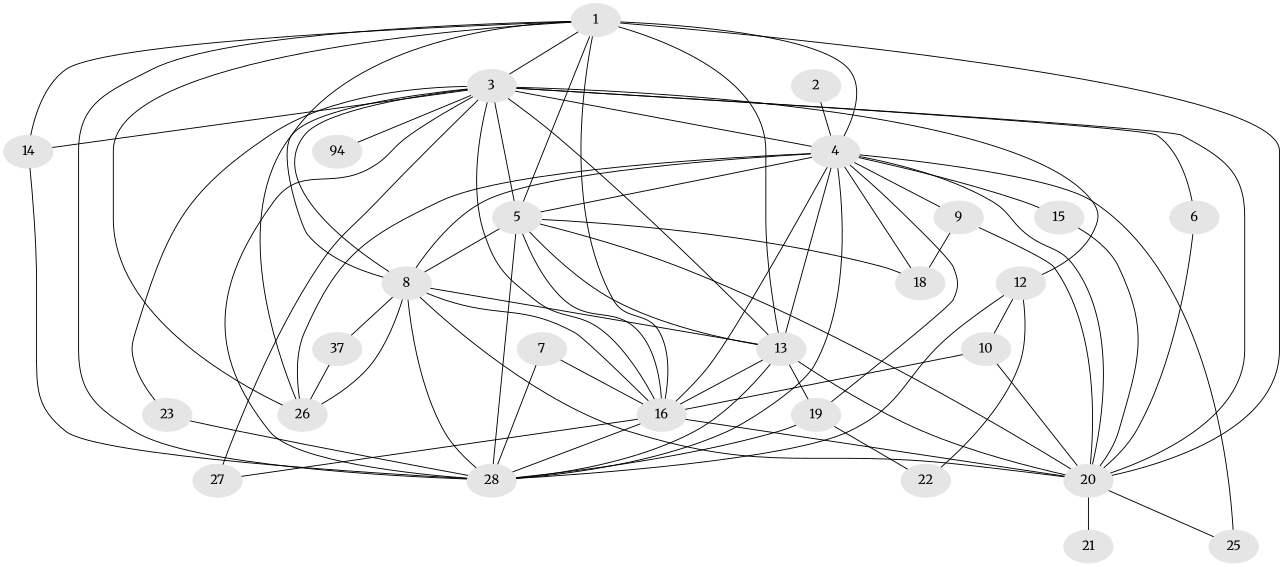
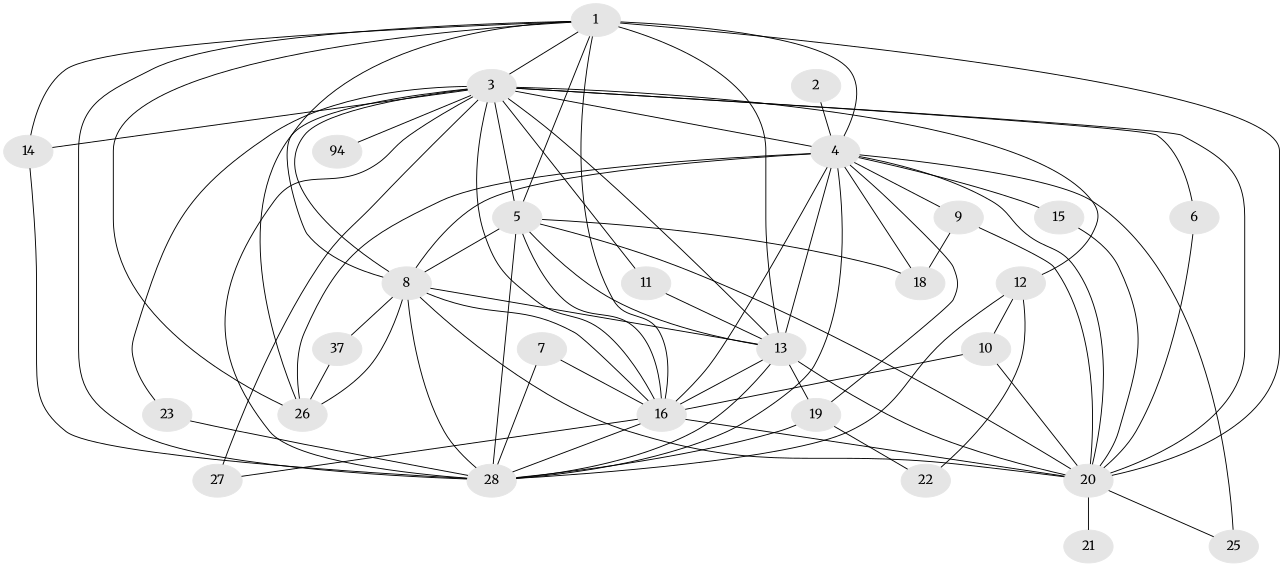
(676, 185) -> none
none -> (646, 283)
